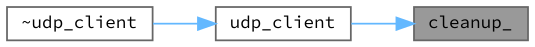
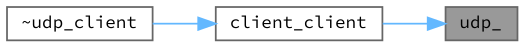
(283, 24) -> (299, 24)
(471, 24) -> (482, 24)
